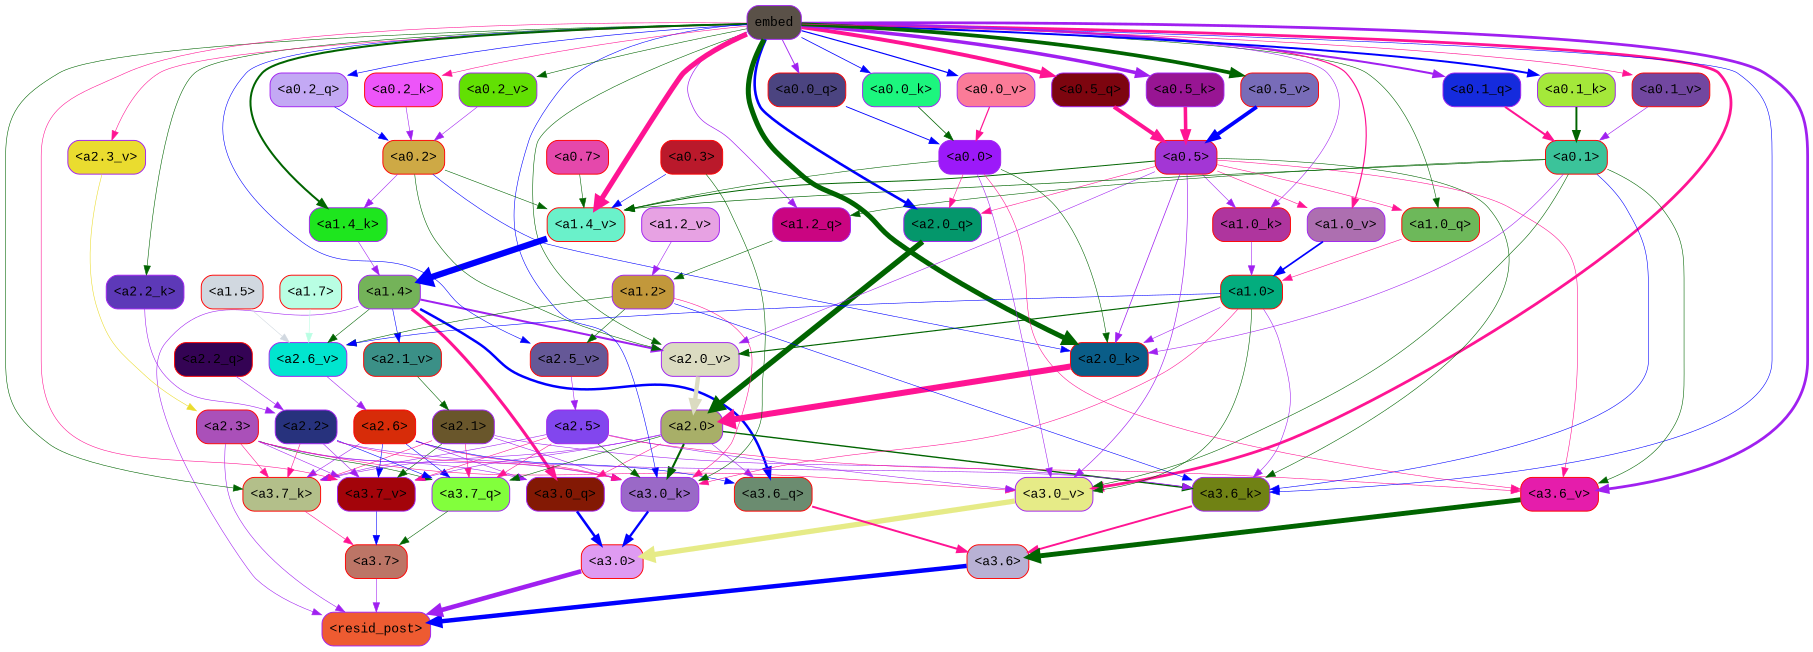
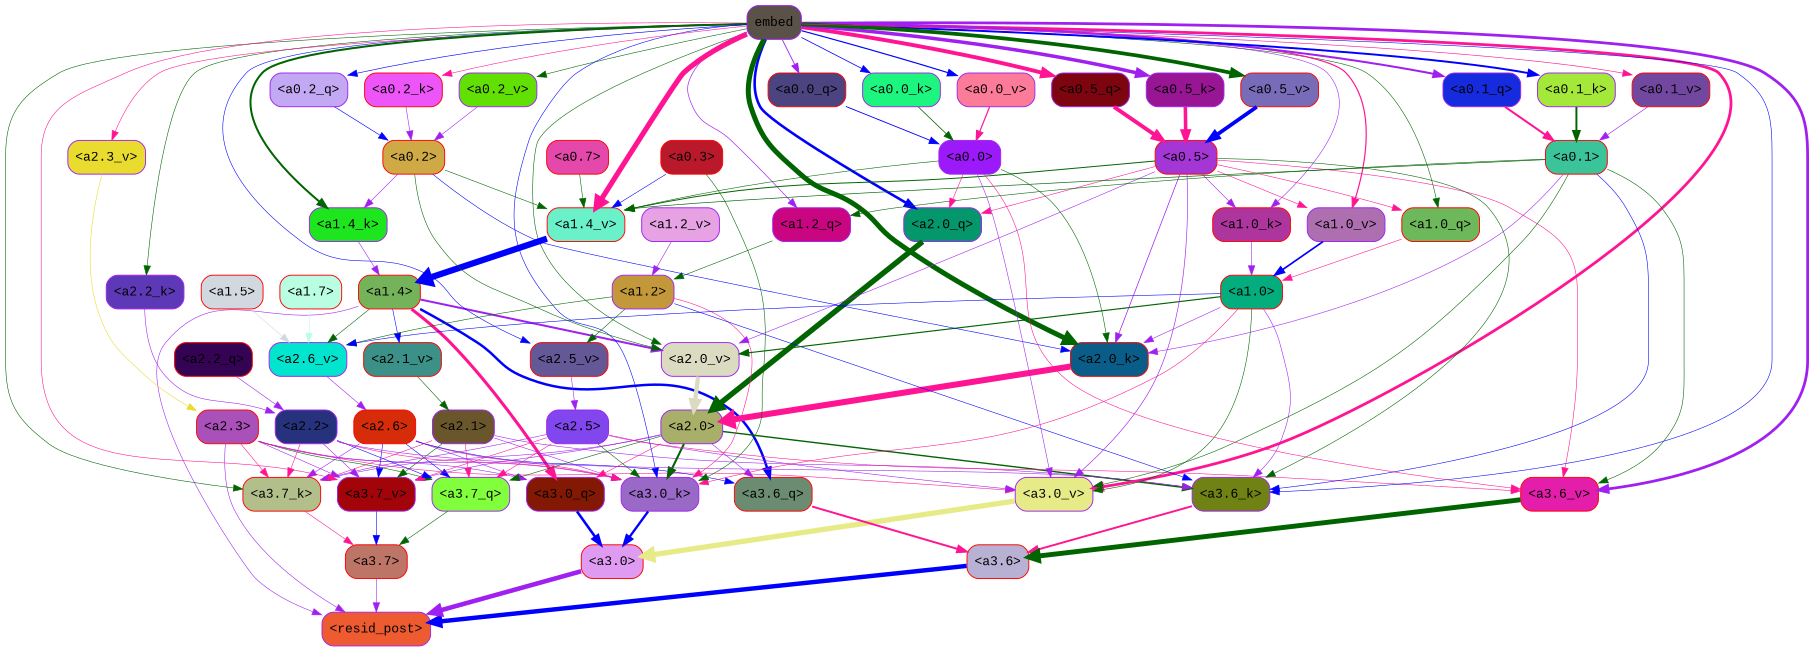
(389, 292) -> (389, 292)
